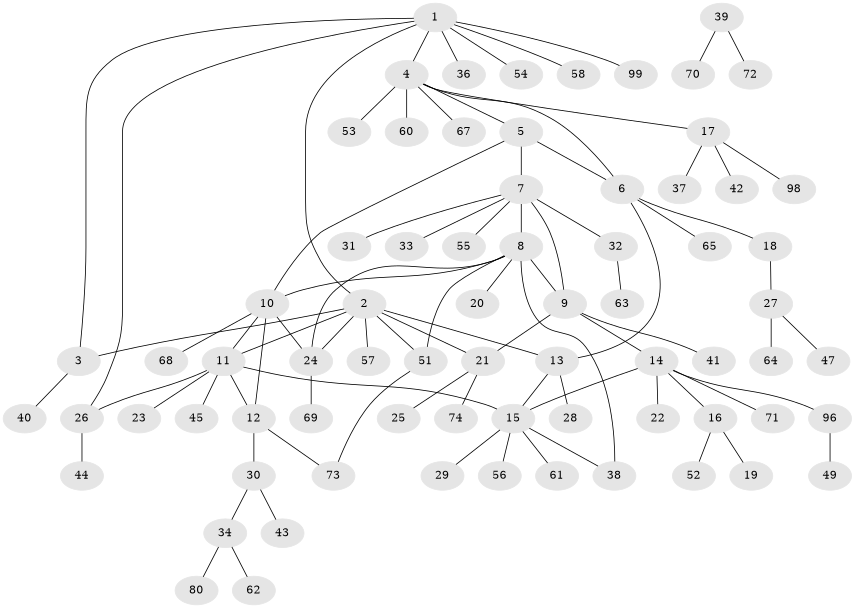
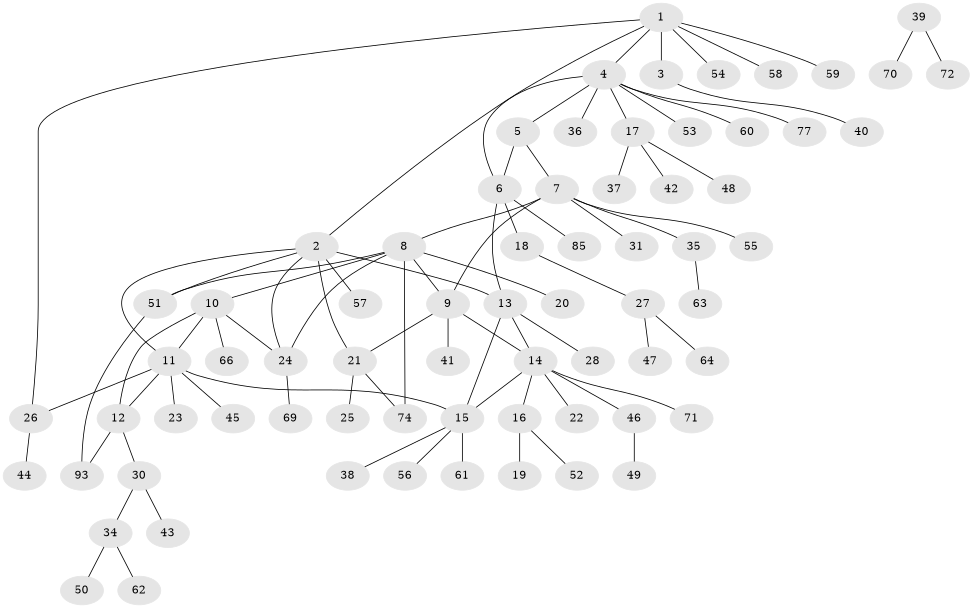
(450, 46) -> (590, 103)
(636, 75) -> (833, 75)
(464, 132) -> (805, 132)
(794, 189) -> (729, 189)
(379, 202) -> none
(407, 247) -> none
(616, 247) -> (694, 247)
(710, 247) -> (579, 247)
(234, 329) -> none
none -> (520, 333)
(586, 348) -> (405, 340)
(166, 361) -> (227, 361)
(830, 419) -> (634, 419)
(333, 476) -> (82, 476)
(442, 476) -> none
(197, 591) -> (82, 591)
